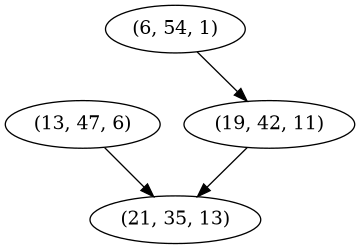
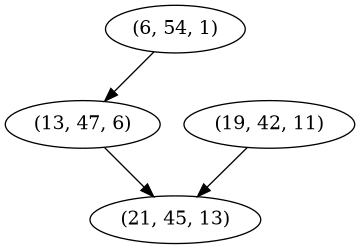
(217, 72) -> (134, 72)
(175, 220) -> (175, 220)
